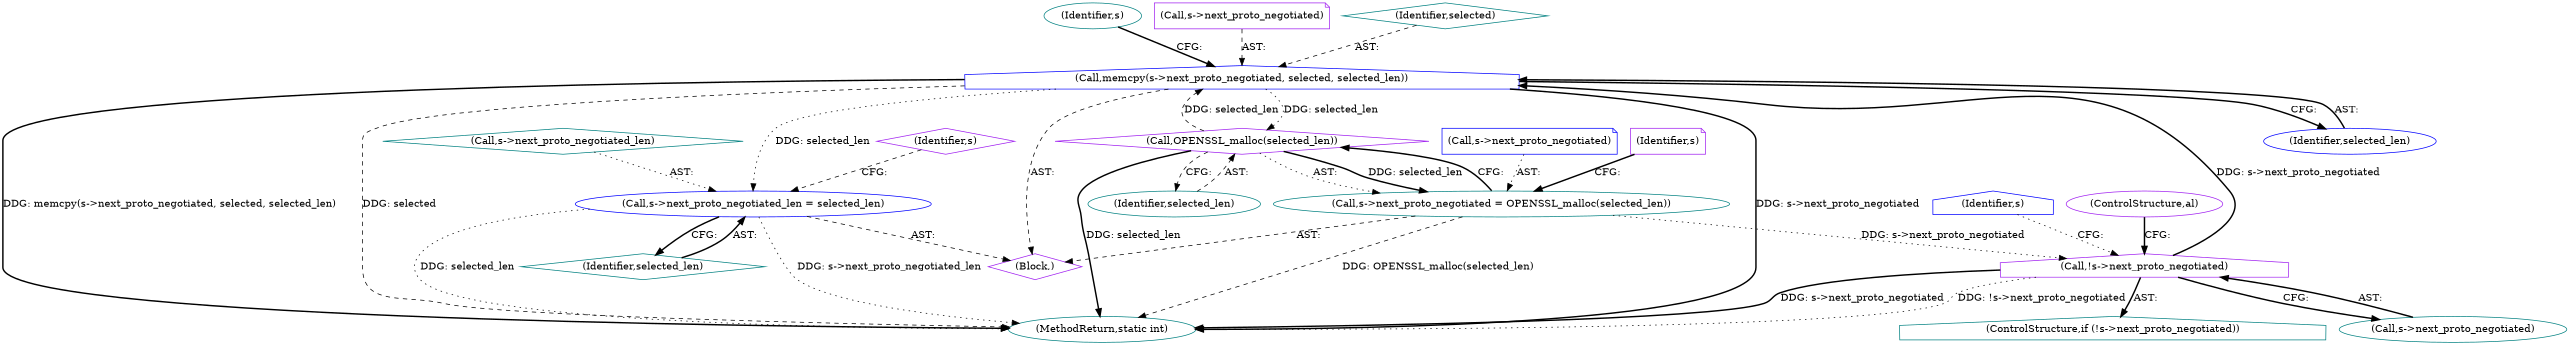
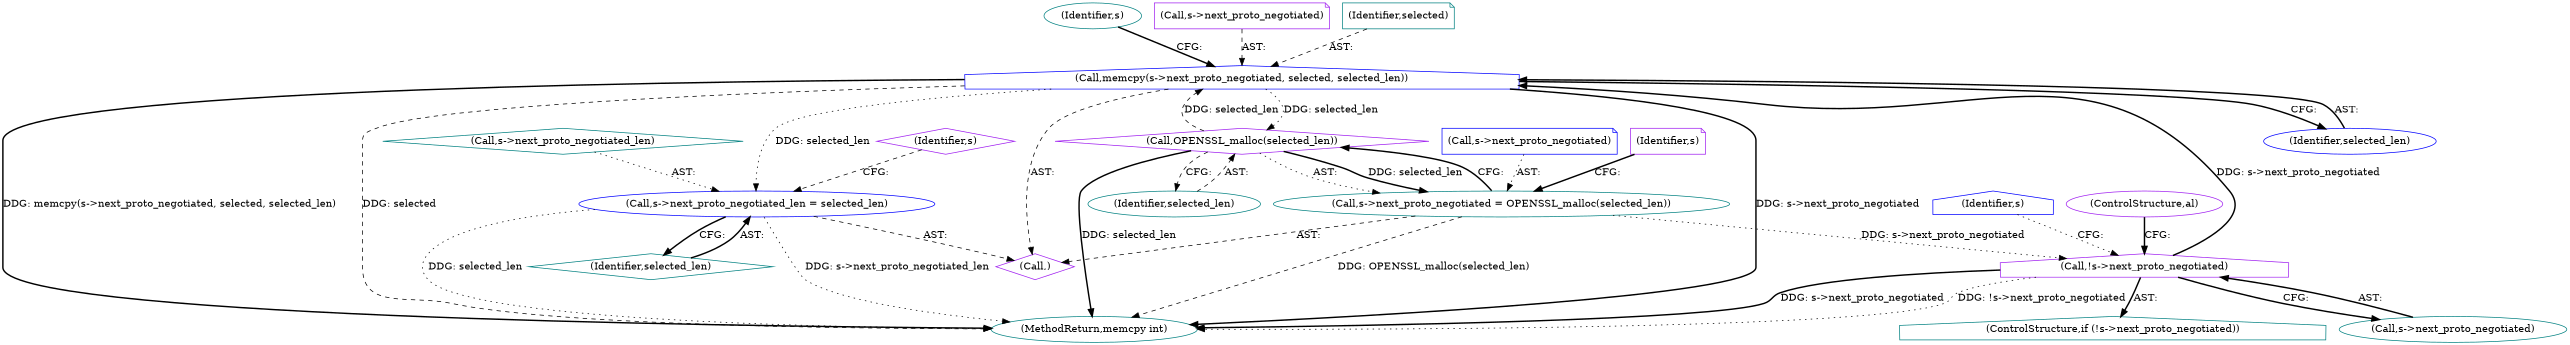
(1445, 16) -> (1398, 16)
(1035, 267) -> (1035, 267)
(1102, 329) -> (1094, 329)
